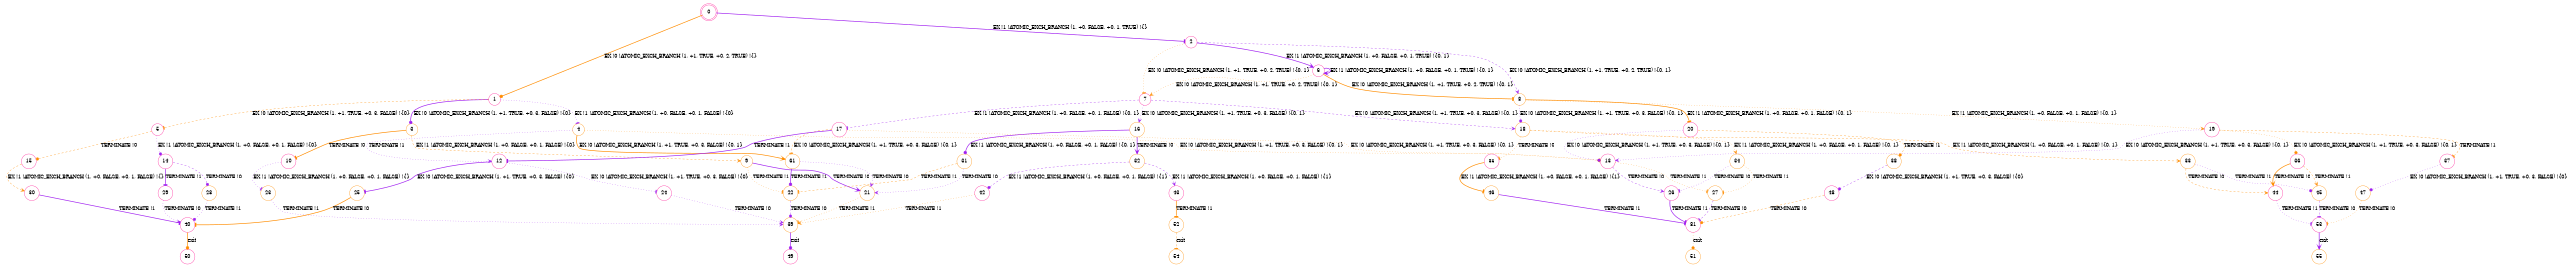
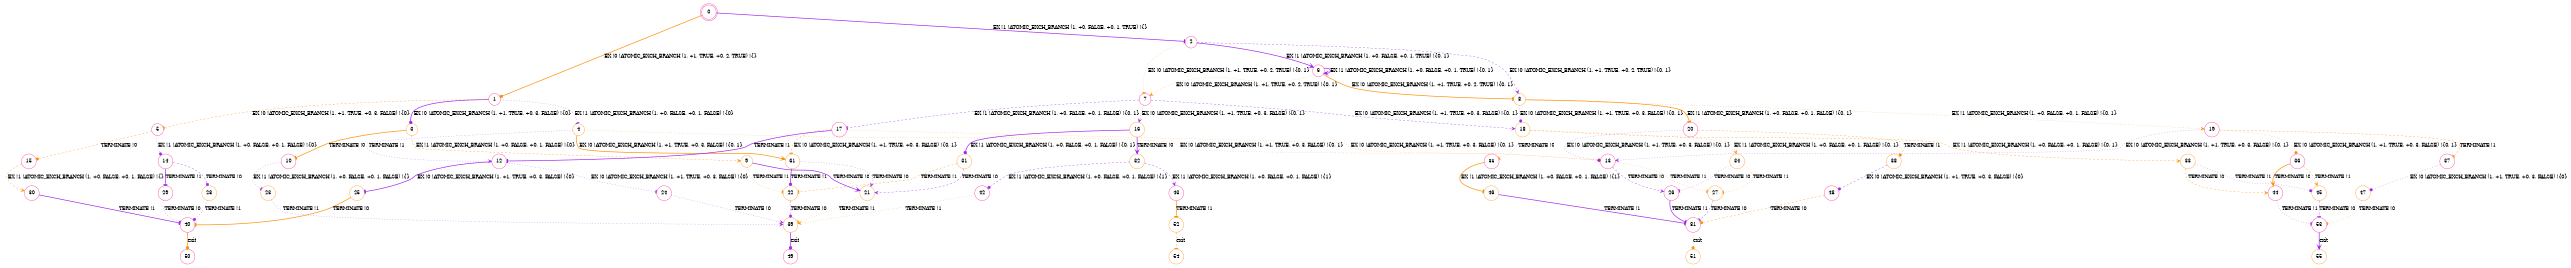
(925, 189) -> (925, 189)
(166, 214) -> (166, 214)
